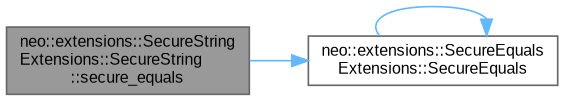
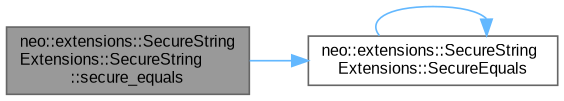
(433, 61) -> (433, 61)
